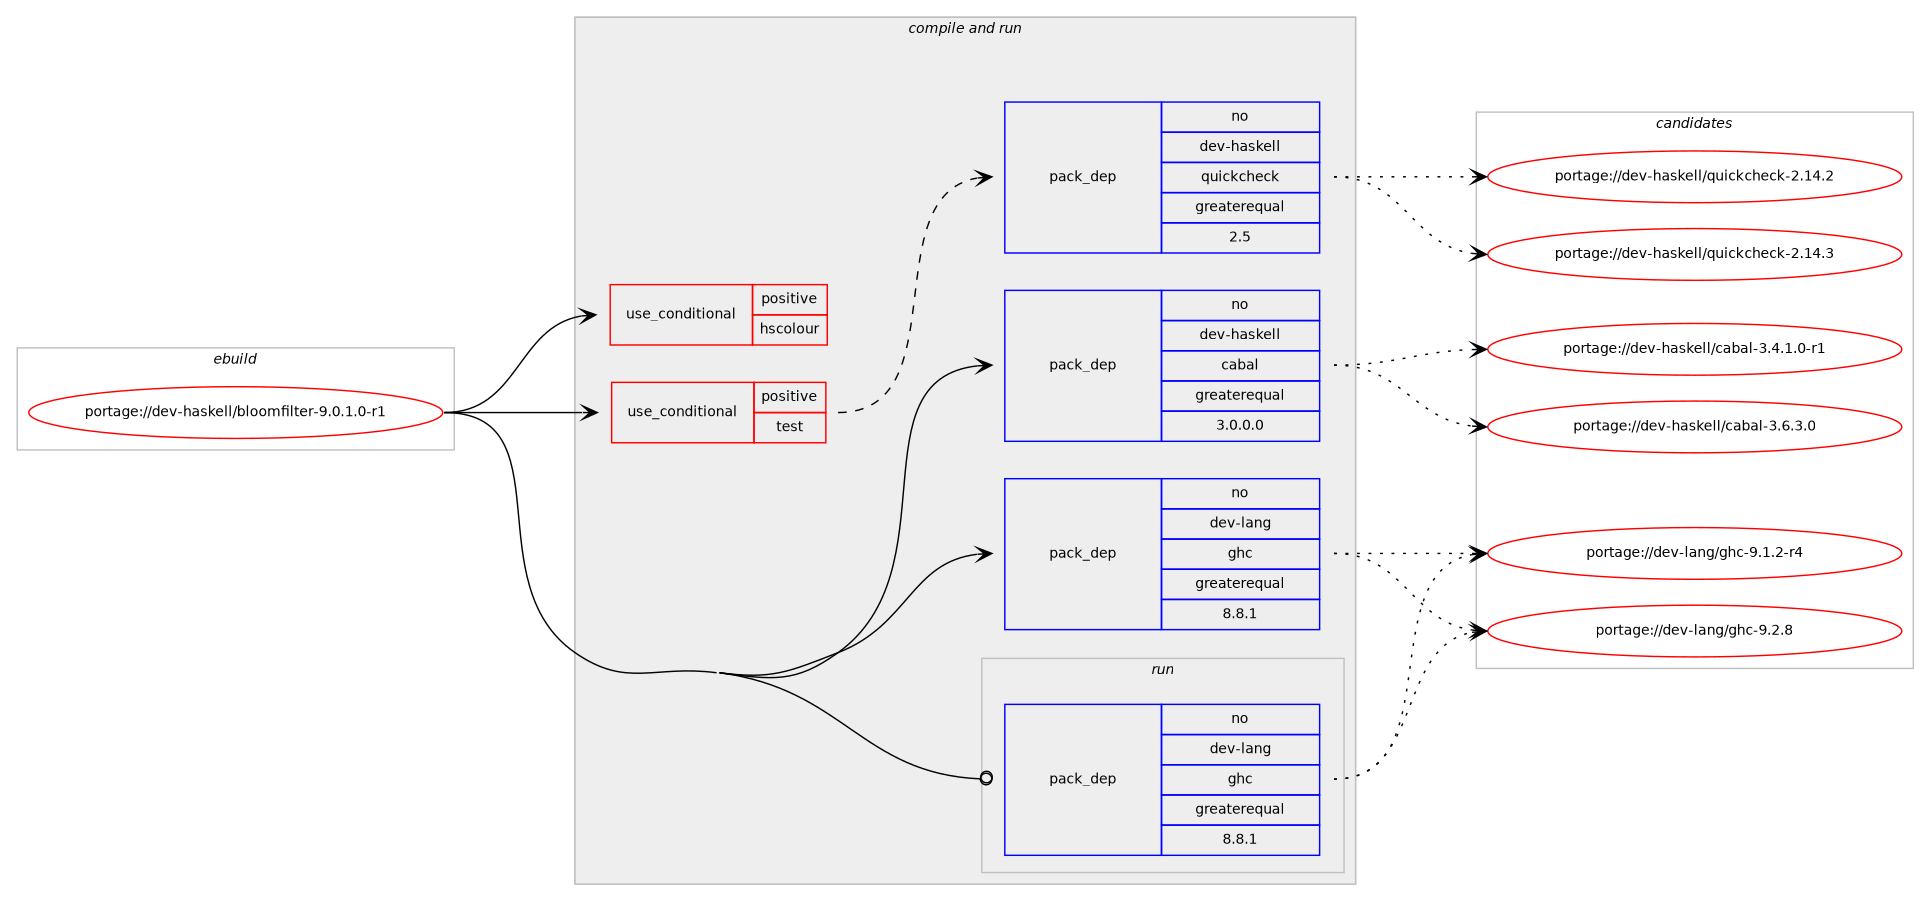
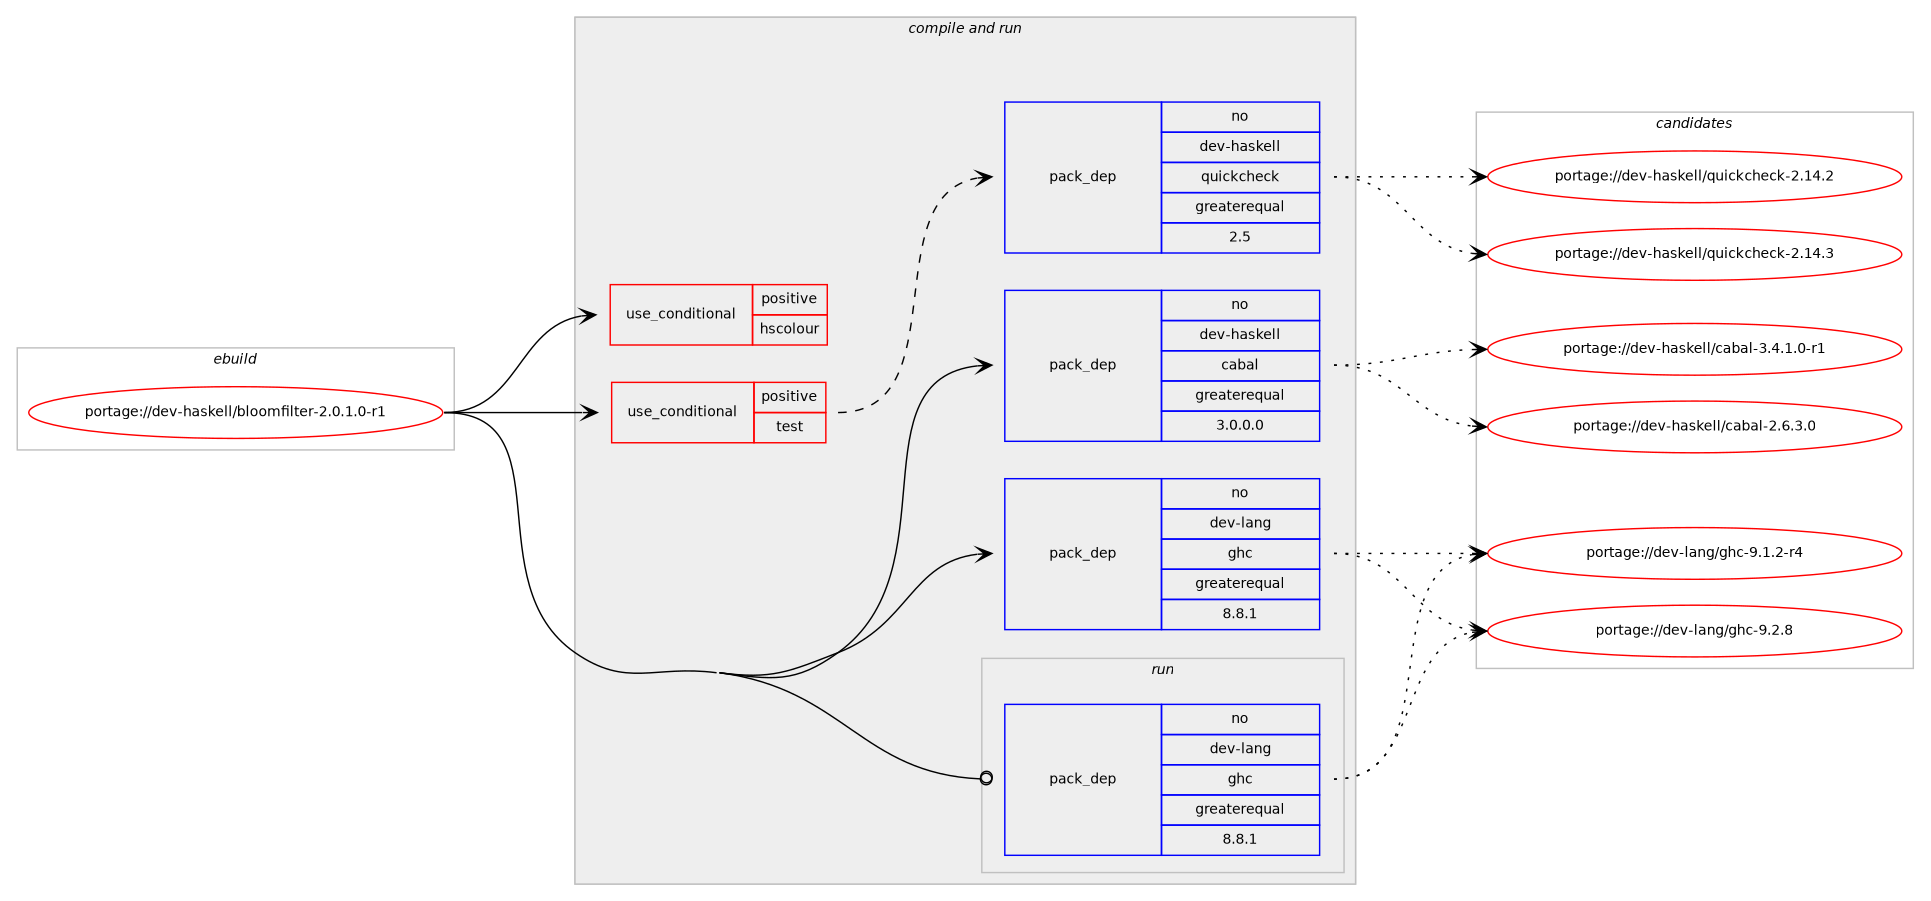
(236, 413) -> (236, 413)
(1695, 427) -> (1695, 427)
